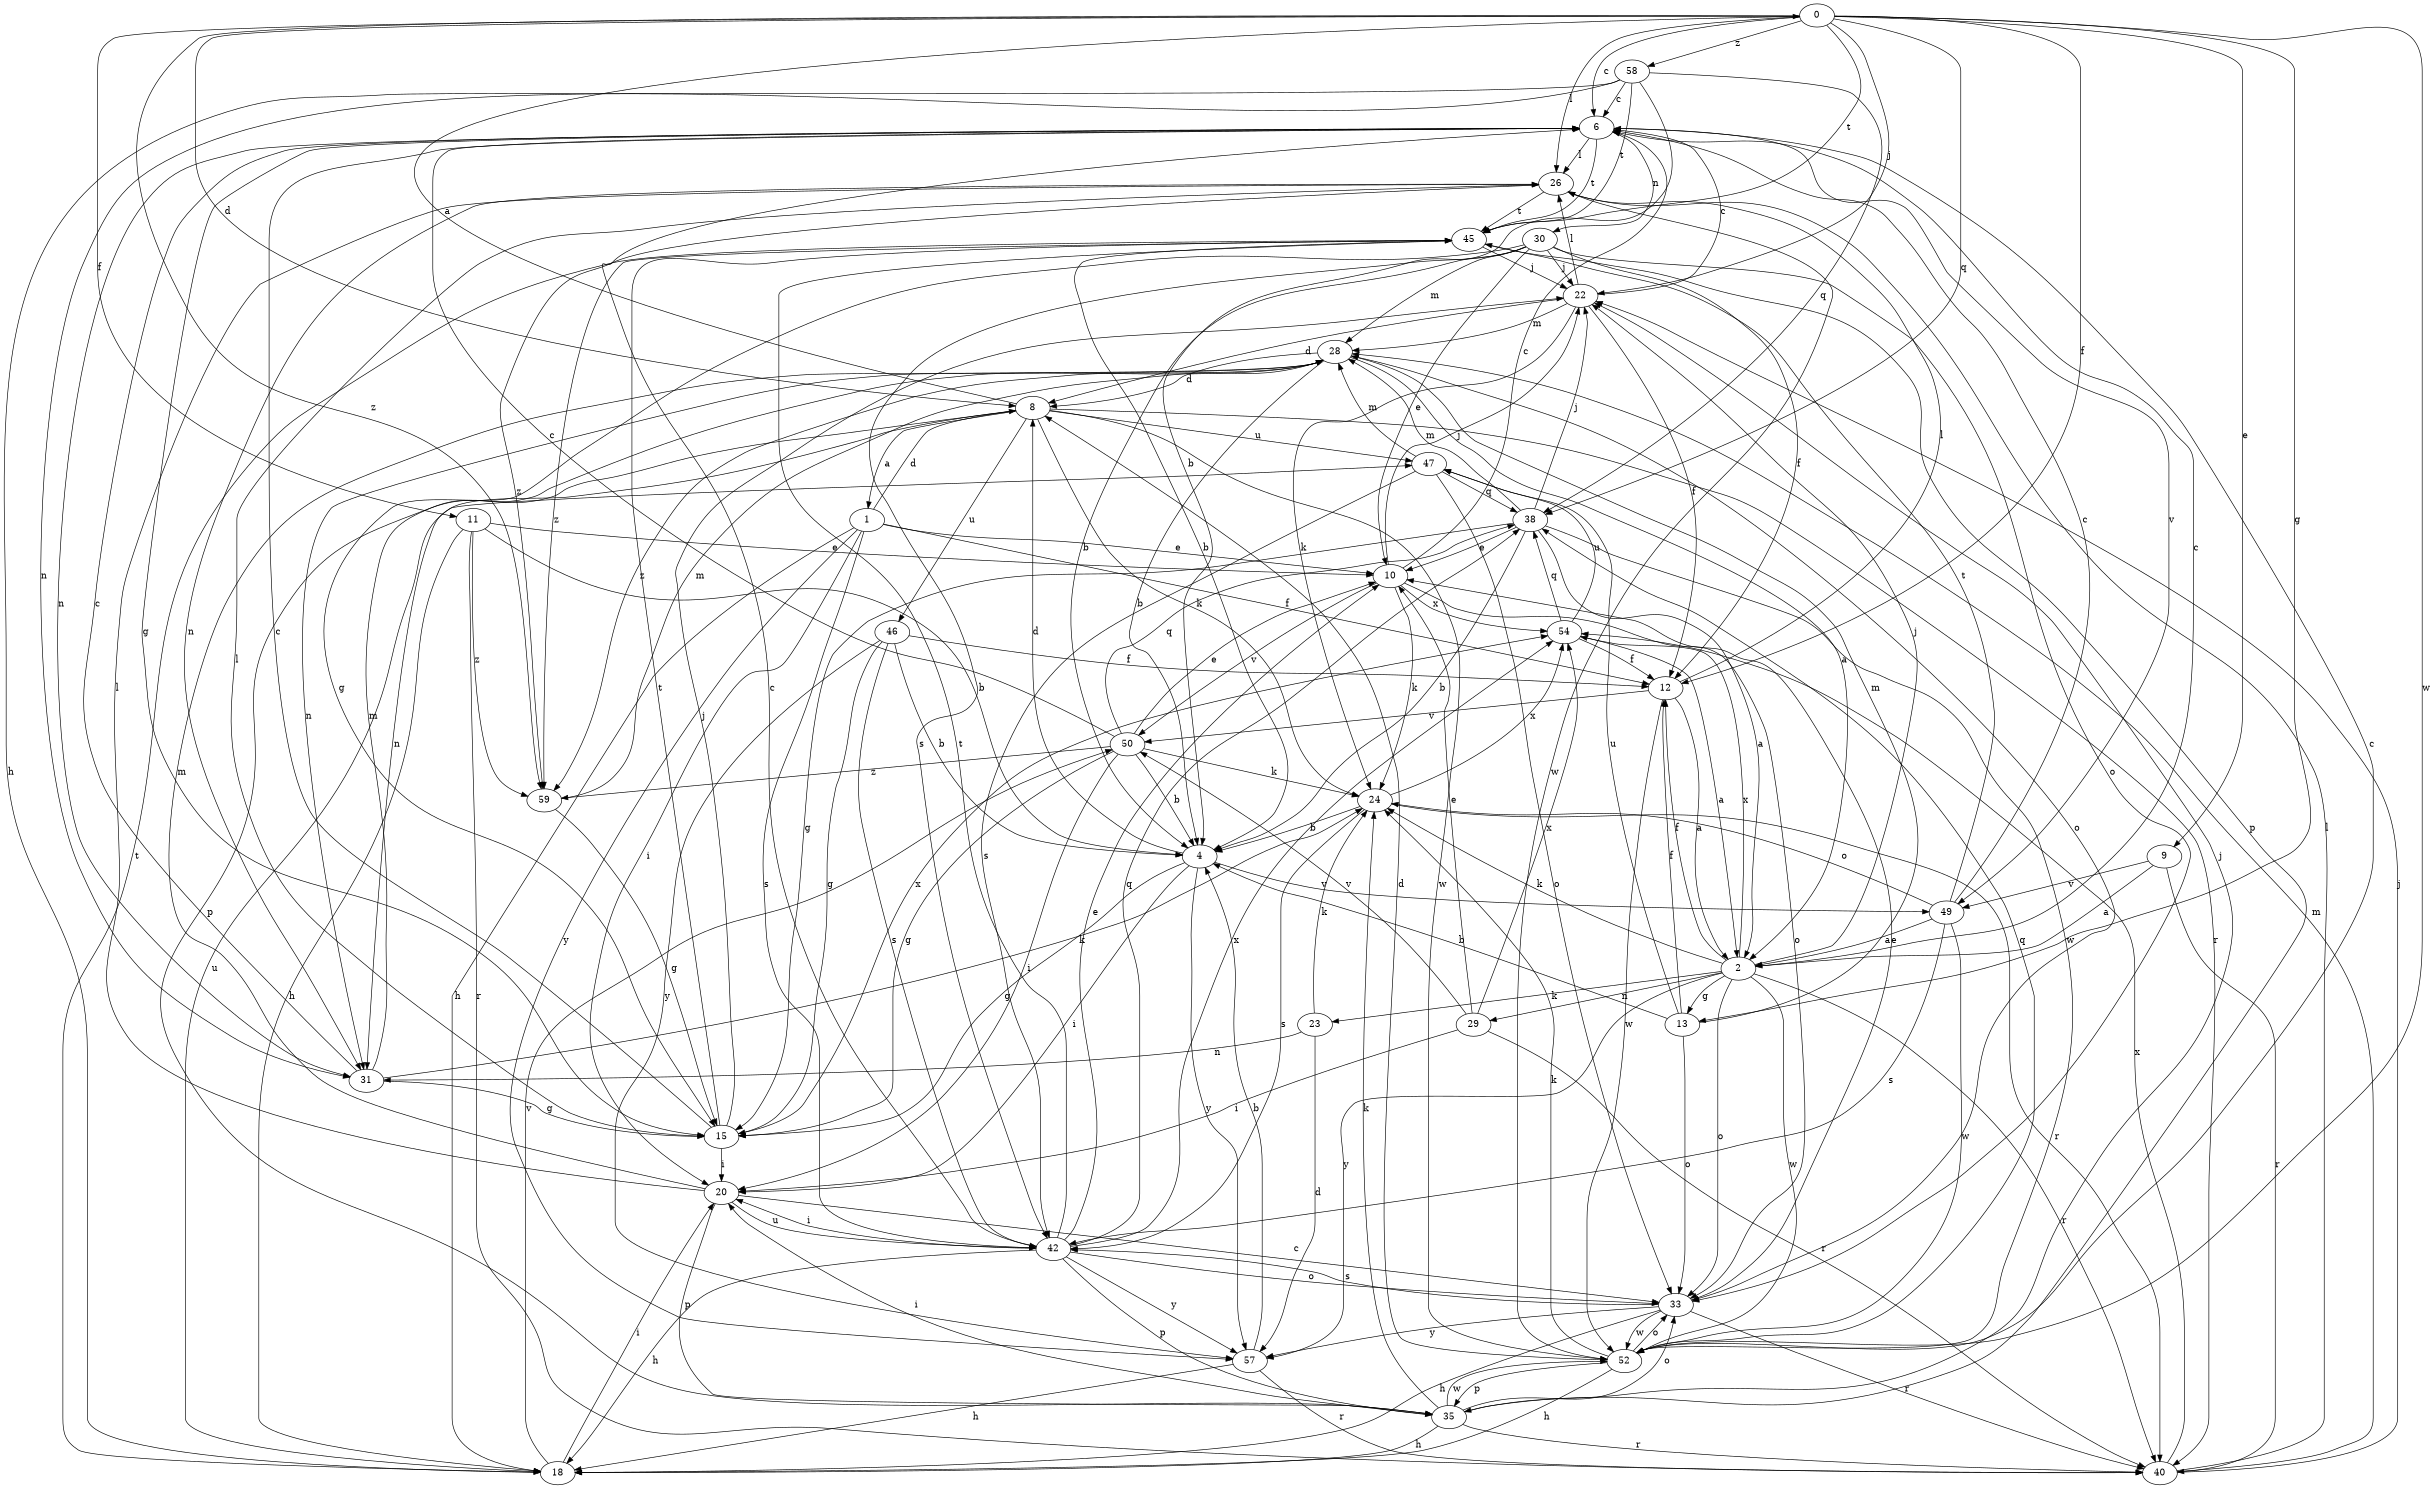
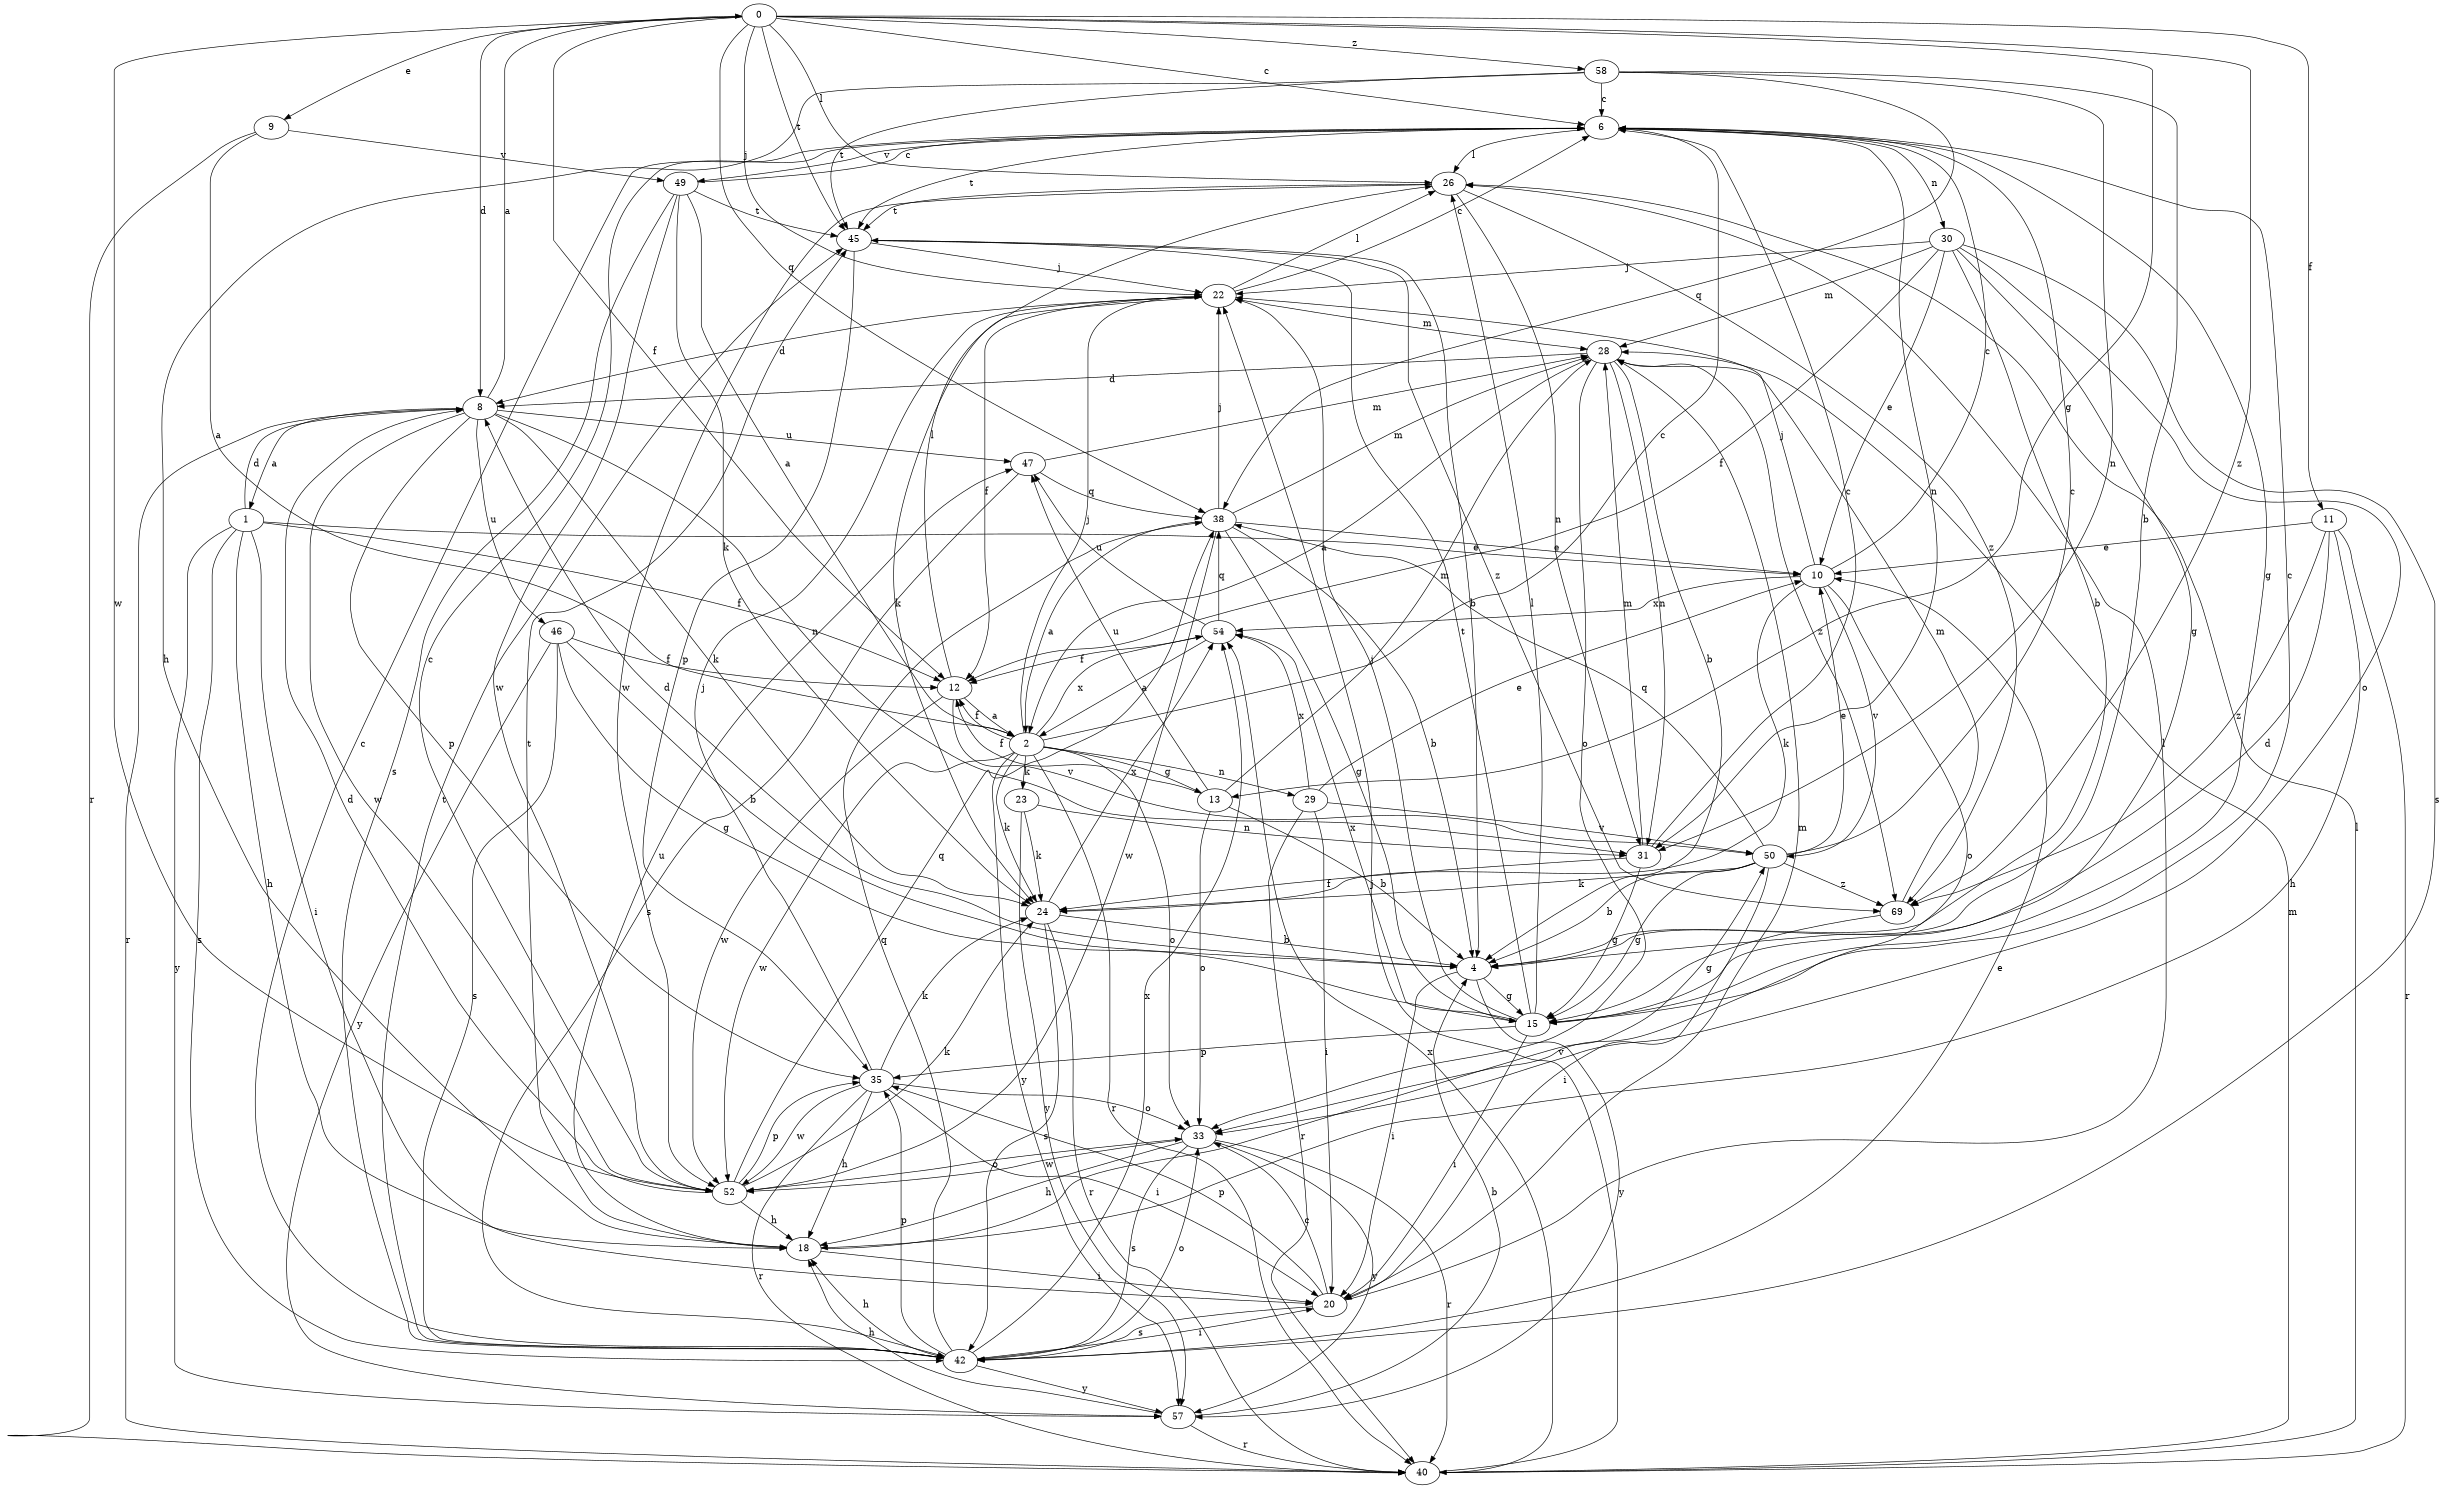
(982, 688) -> (2268, 744)
(544, 800) -> (1897, 913)
(1865, 821) -> none
(1844, 856) -> (726, 548)
(1553, 879) -> none
(1549, 904) -> none
(1082, 941) -> (1329, 884)
none -> (1207, 1048)
(1318, 1193) -> (1048, 1109)
(776, 1221) -> (1141, 1333)
